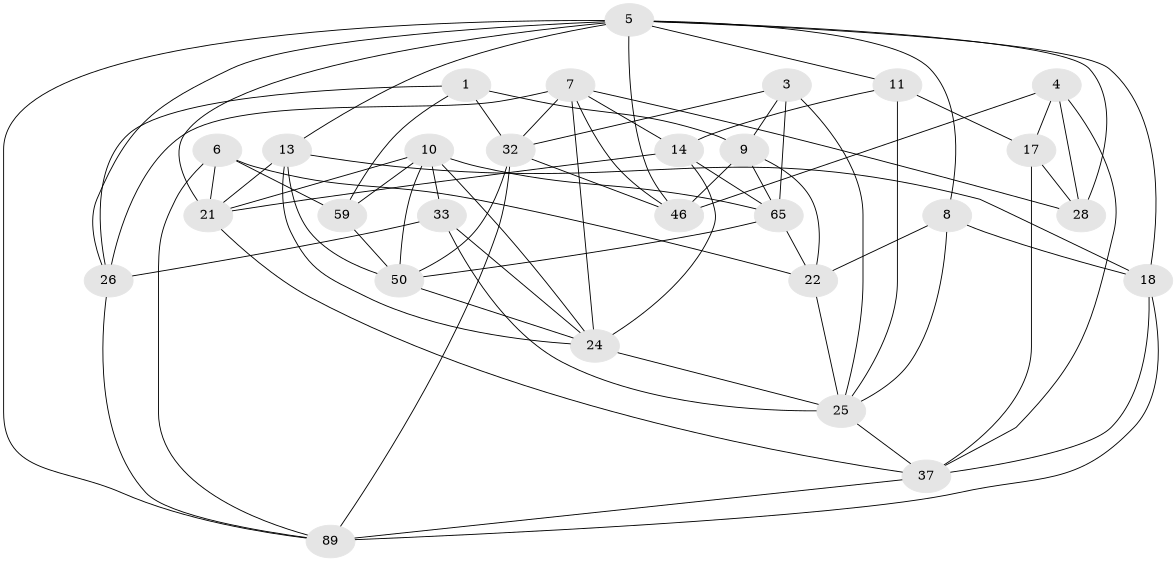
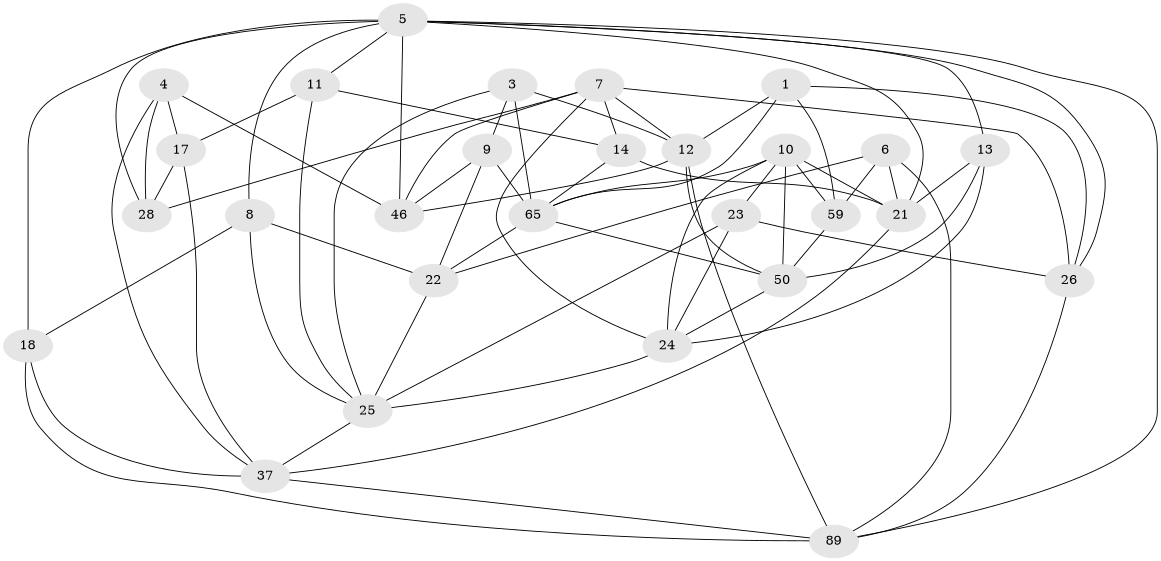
(602, 112) -> (716, 168)
(511, 150) -> (686, 150)
(687, 168) -> none
(442, 216) -> (736, 216)
(694, 262) -> none
